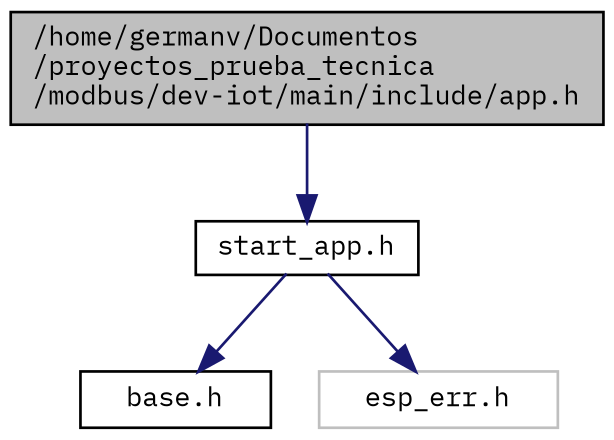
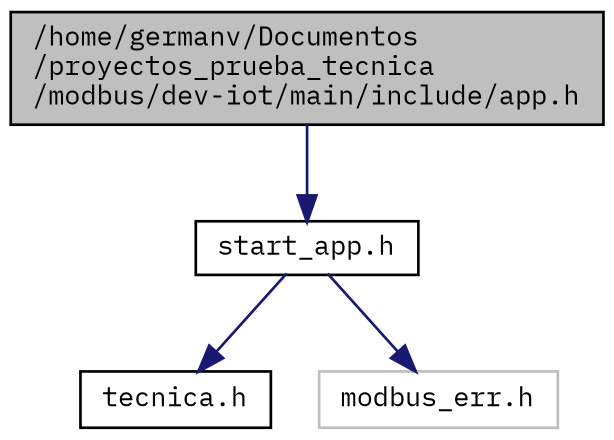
(176, 400) -> (176, 400)
(438, 400) -> (438, 400)
